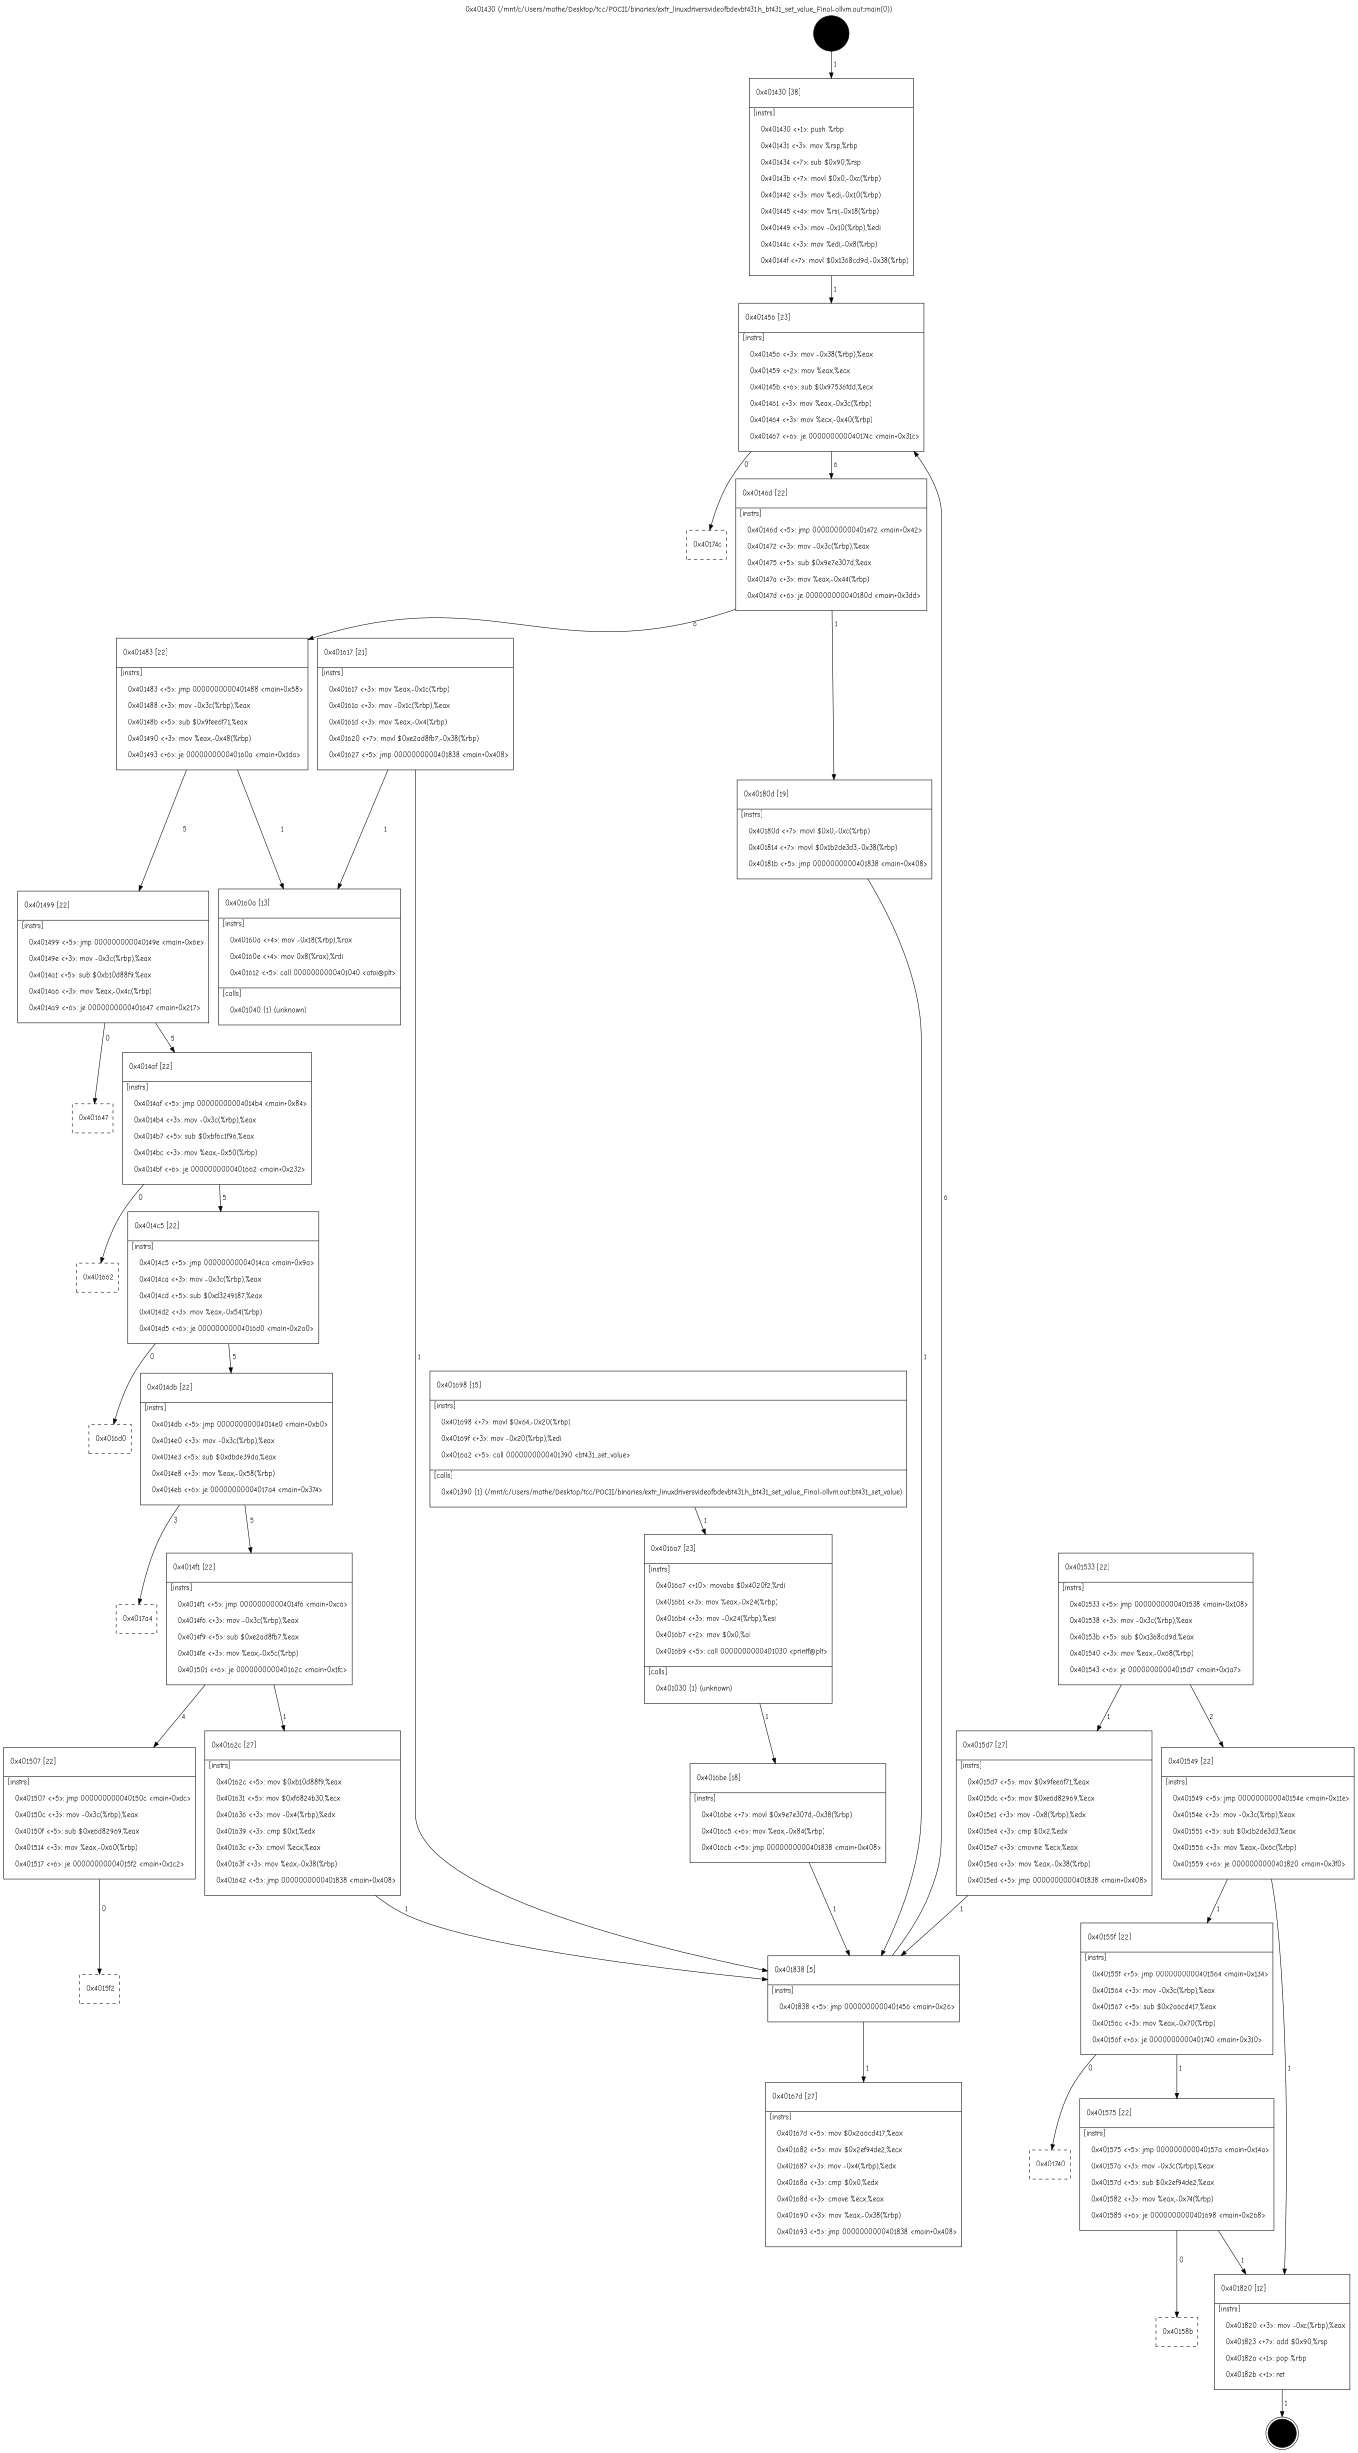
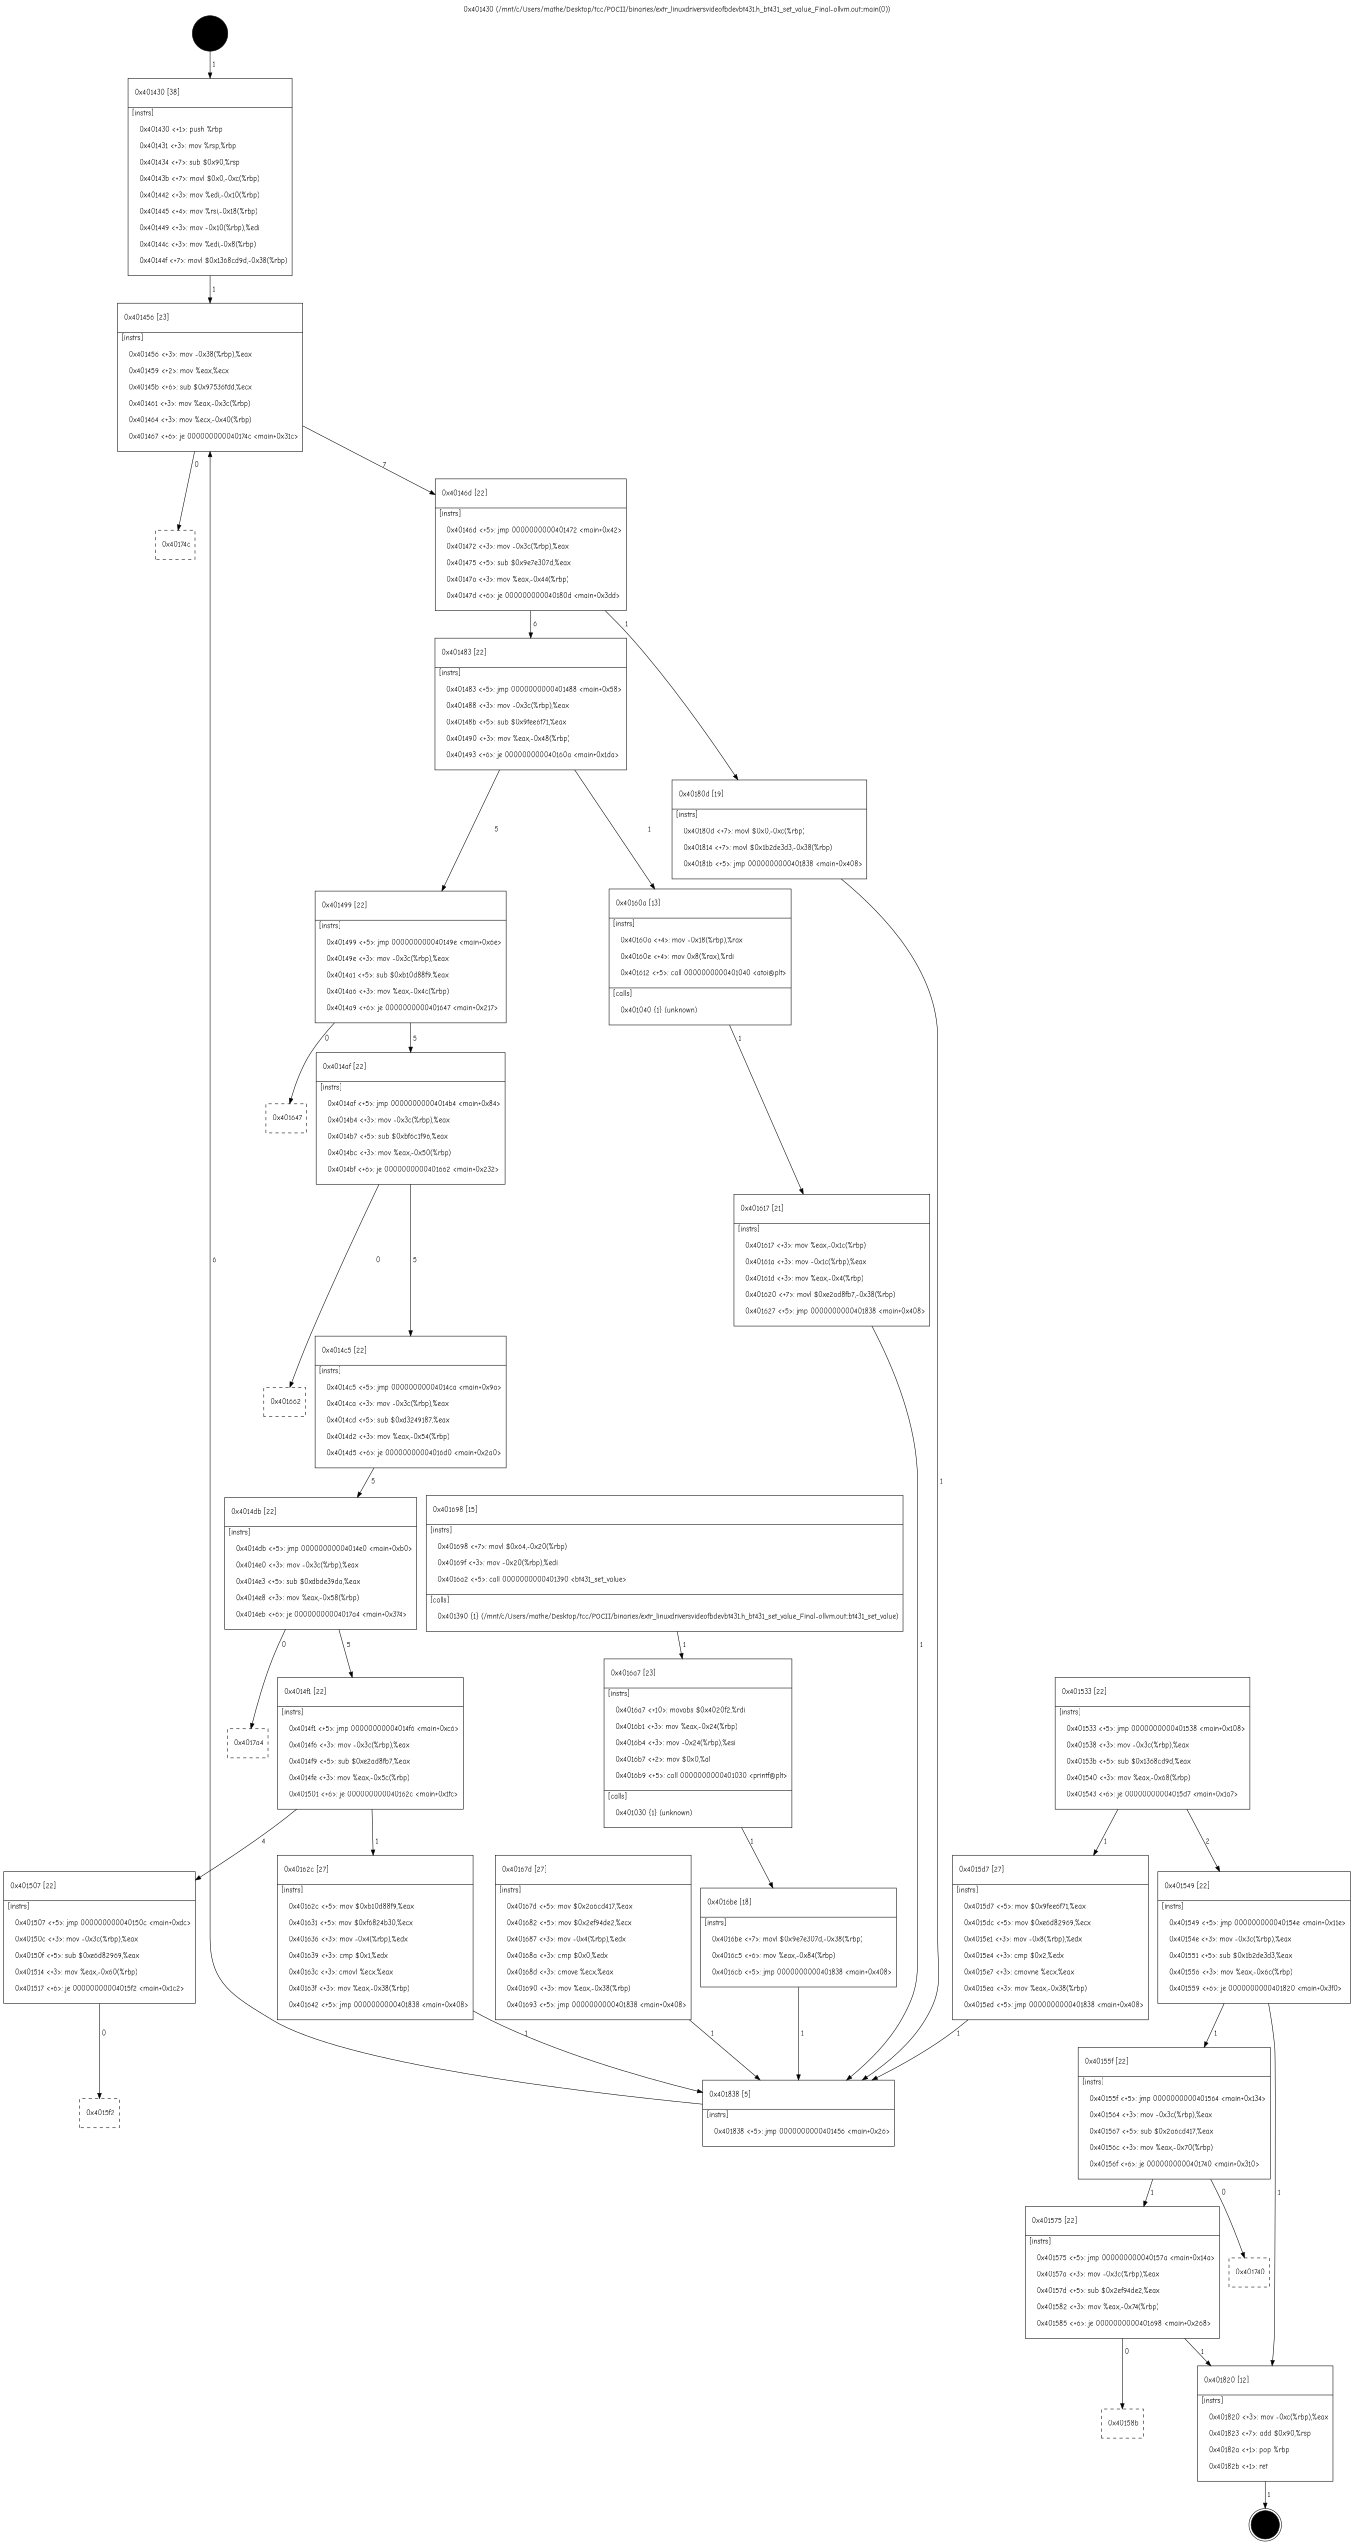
(835, 465) -> (384, 465)
(364, 827) -> (765, 1107)
(110, 1439) -> none
(175, 1521) -> (283, 1645)
(864, 2049) -> (723, 2048)
